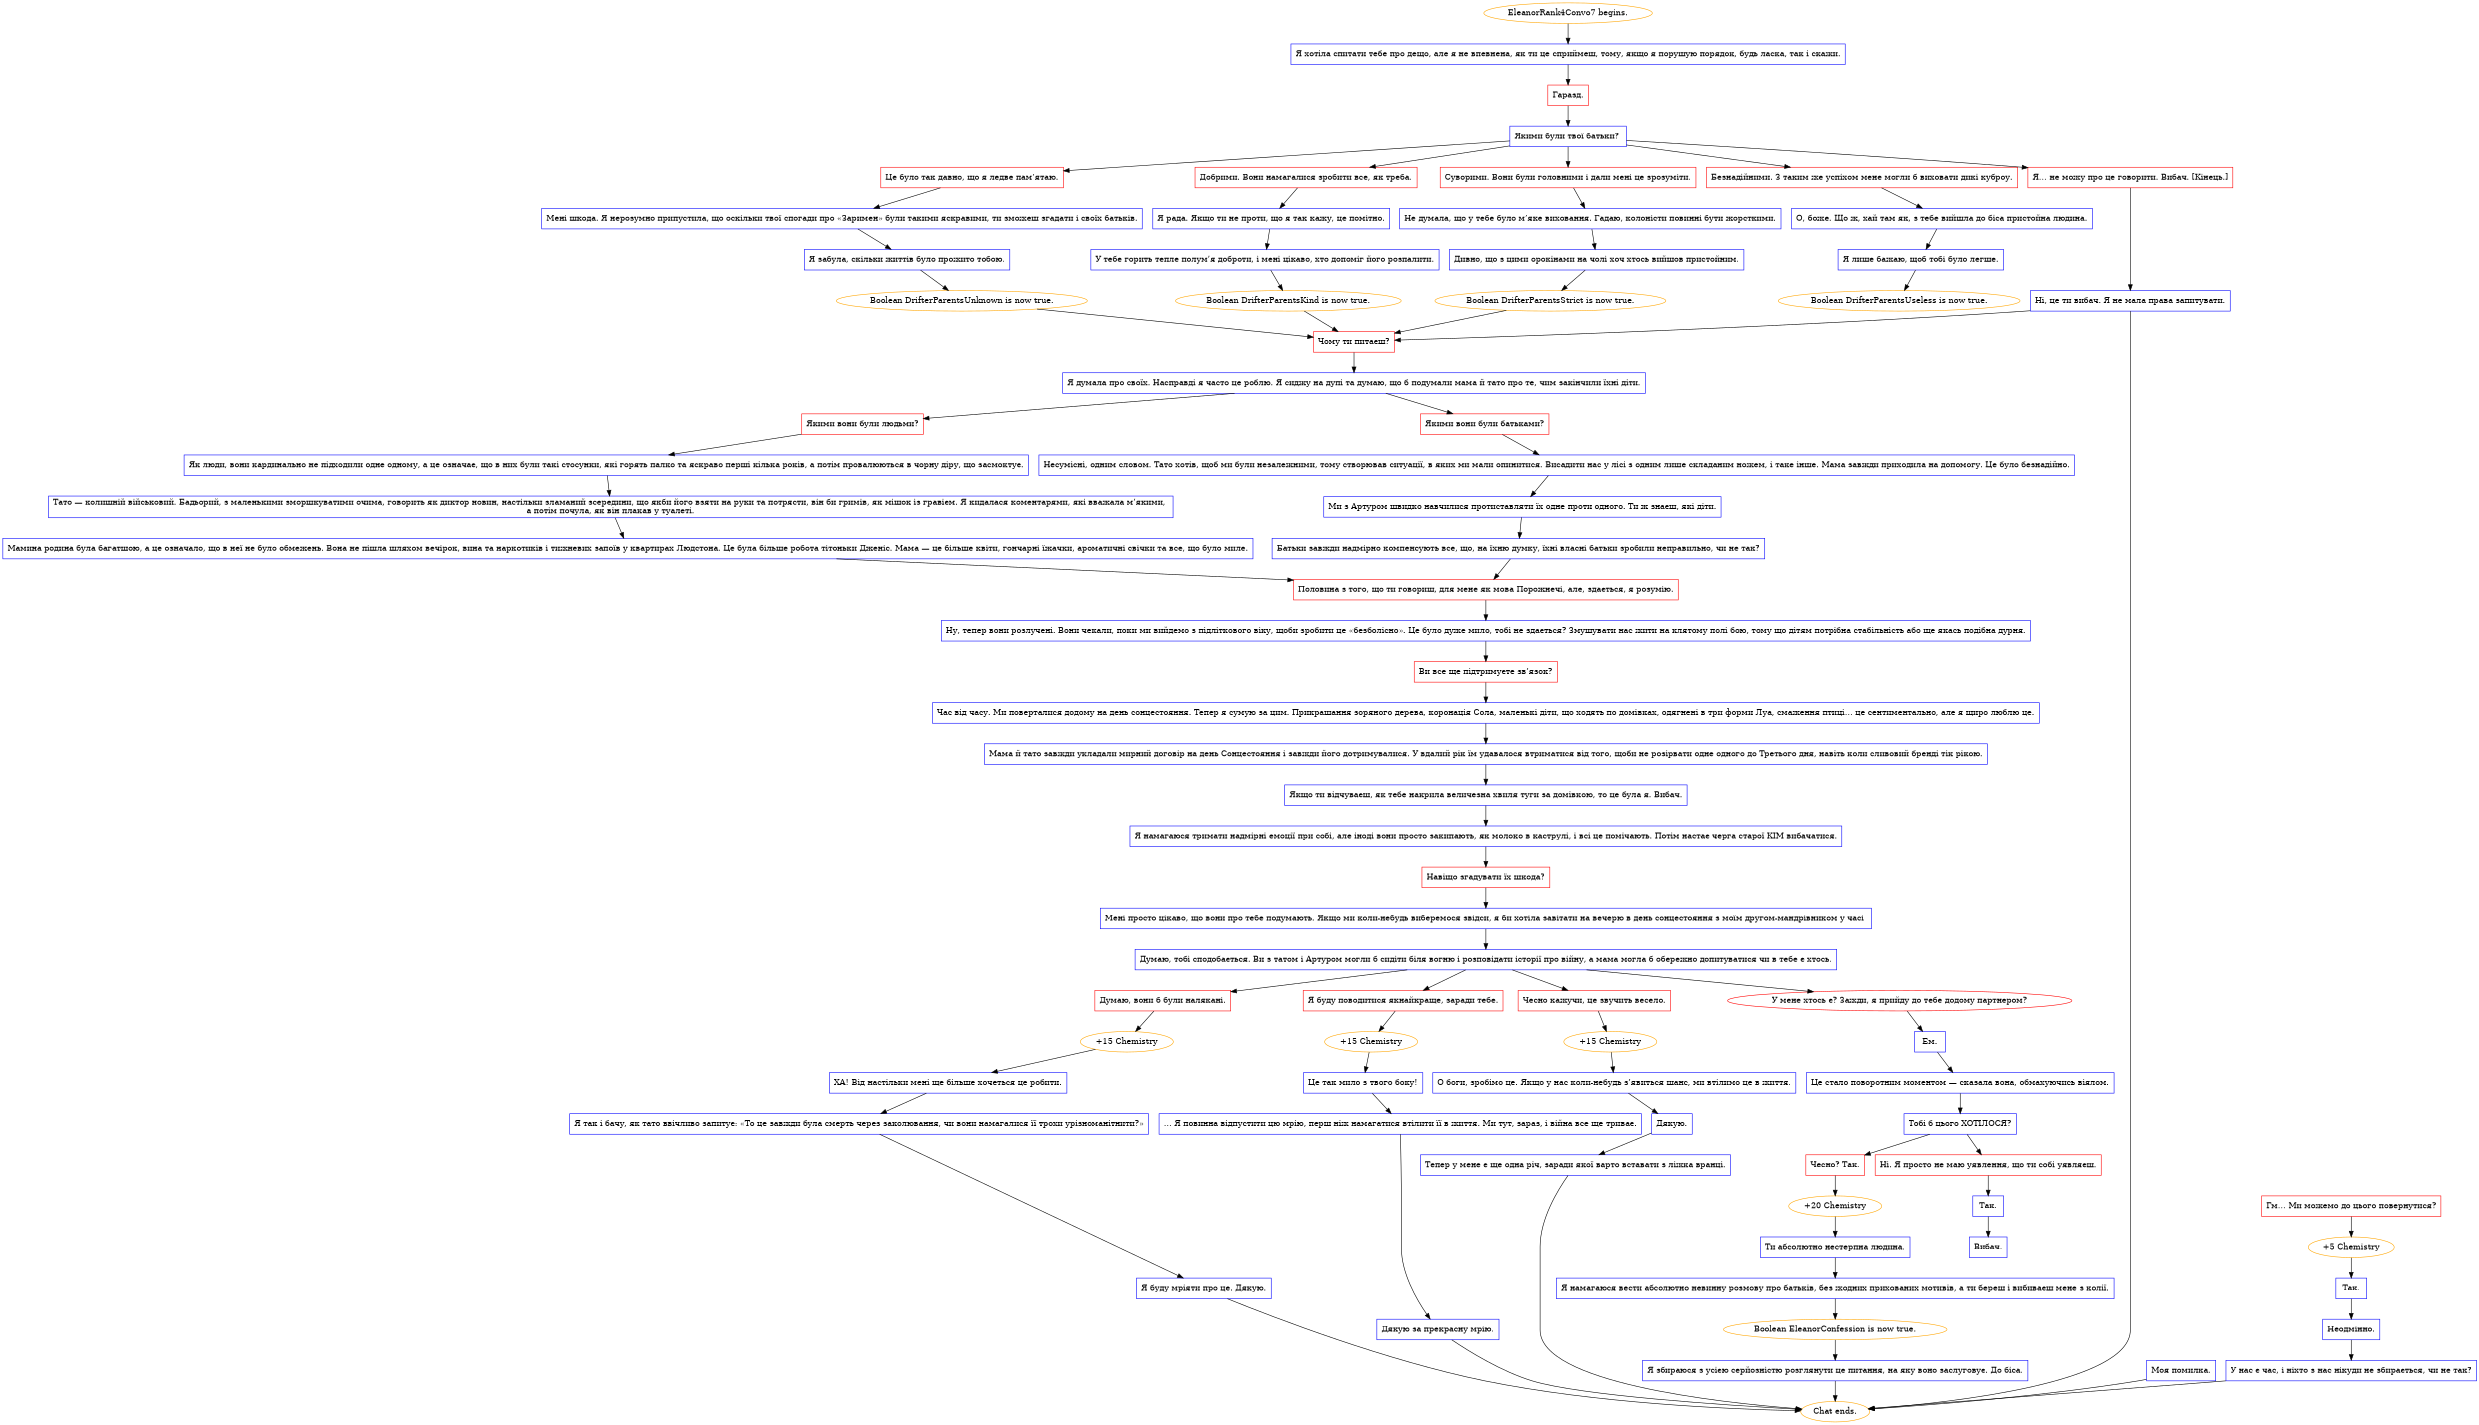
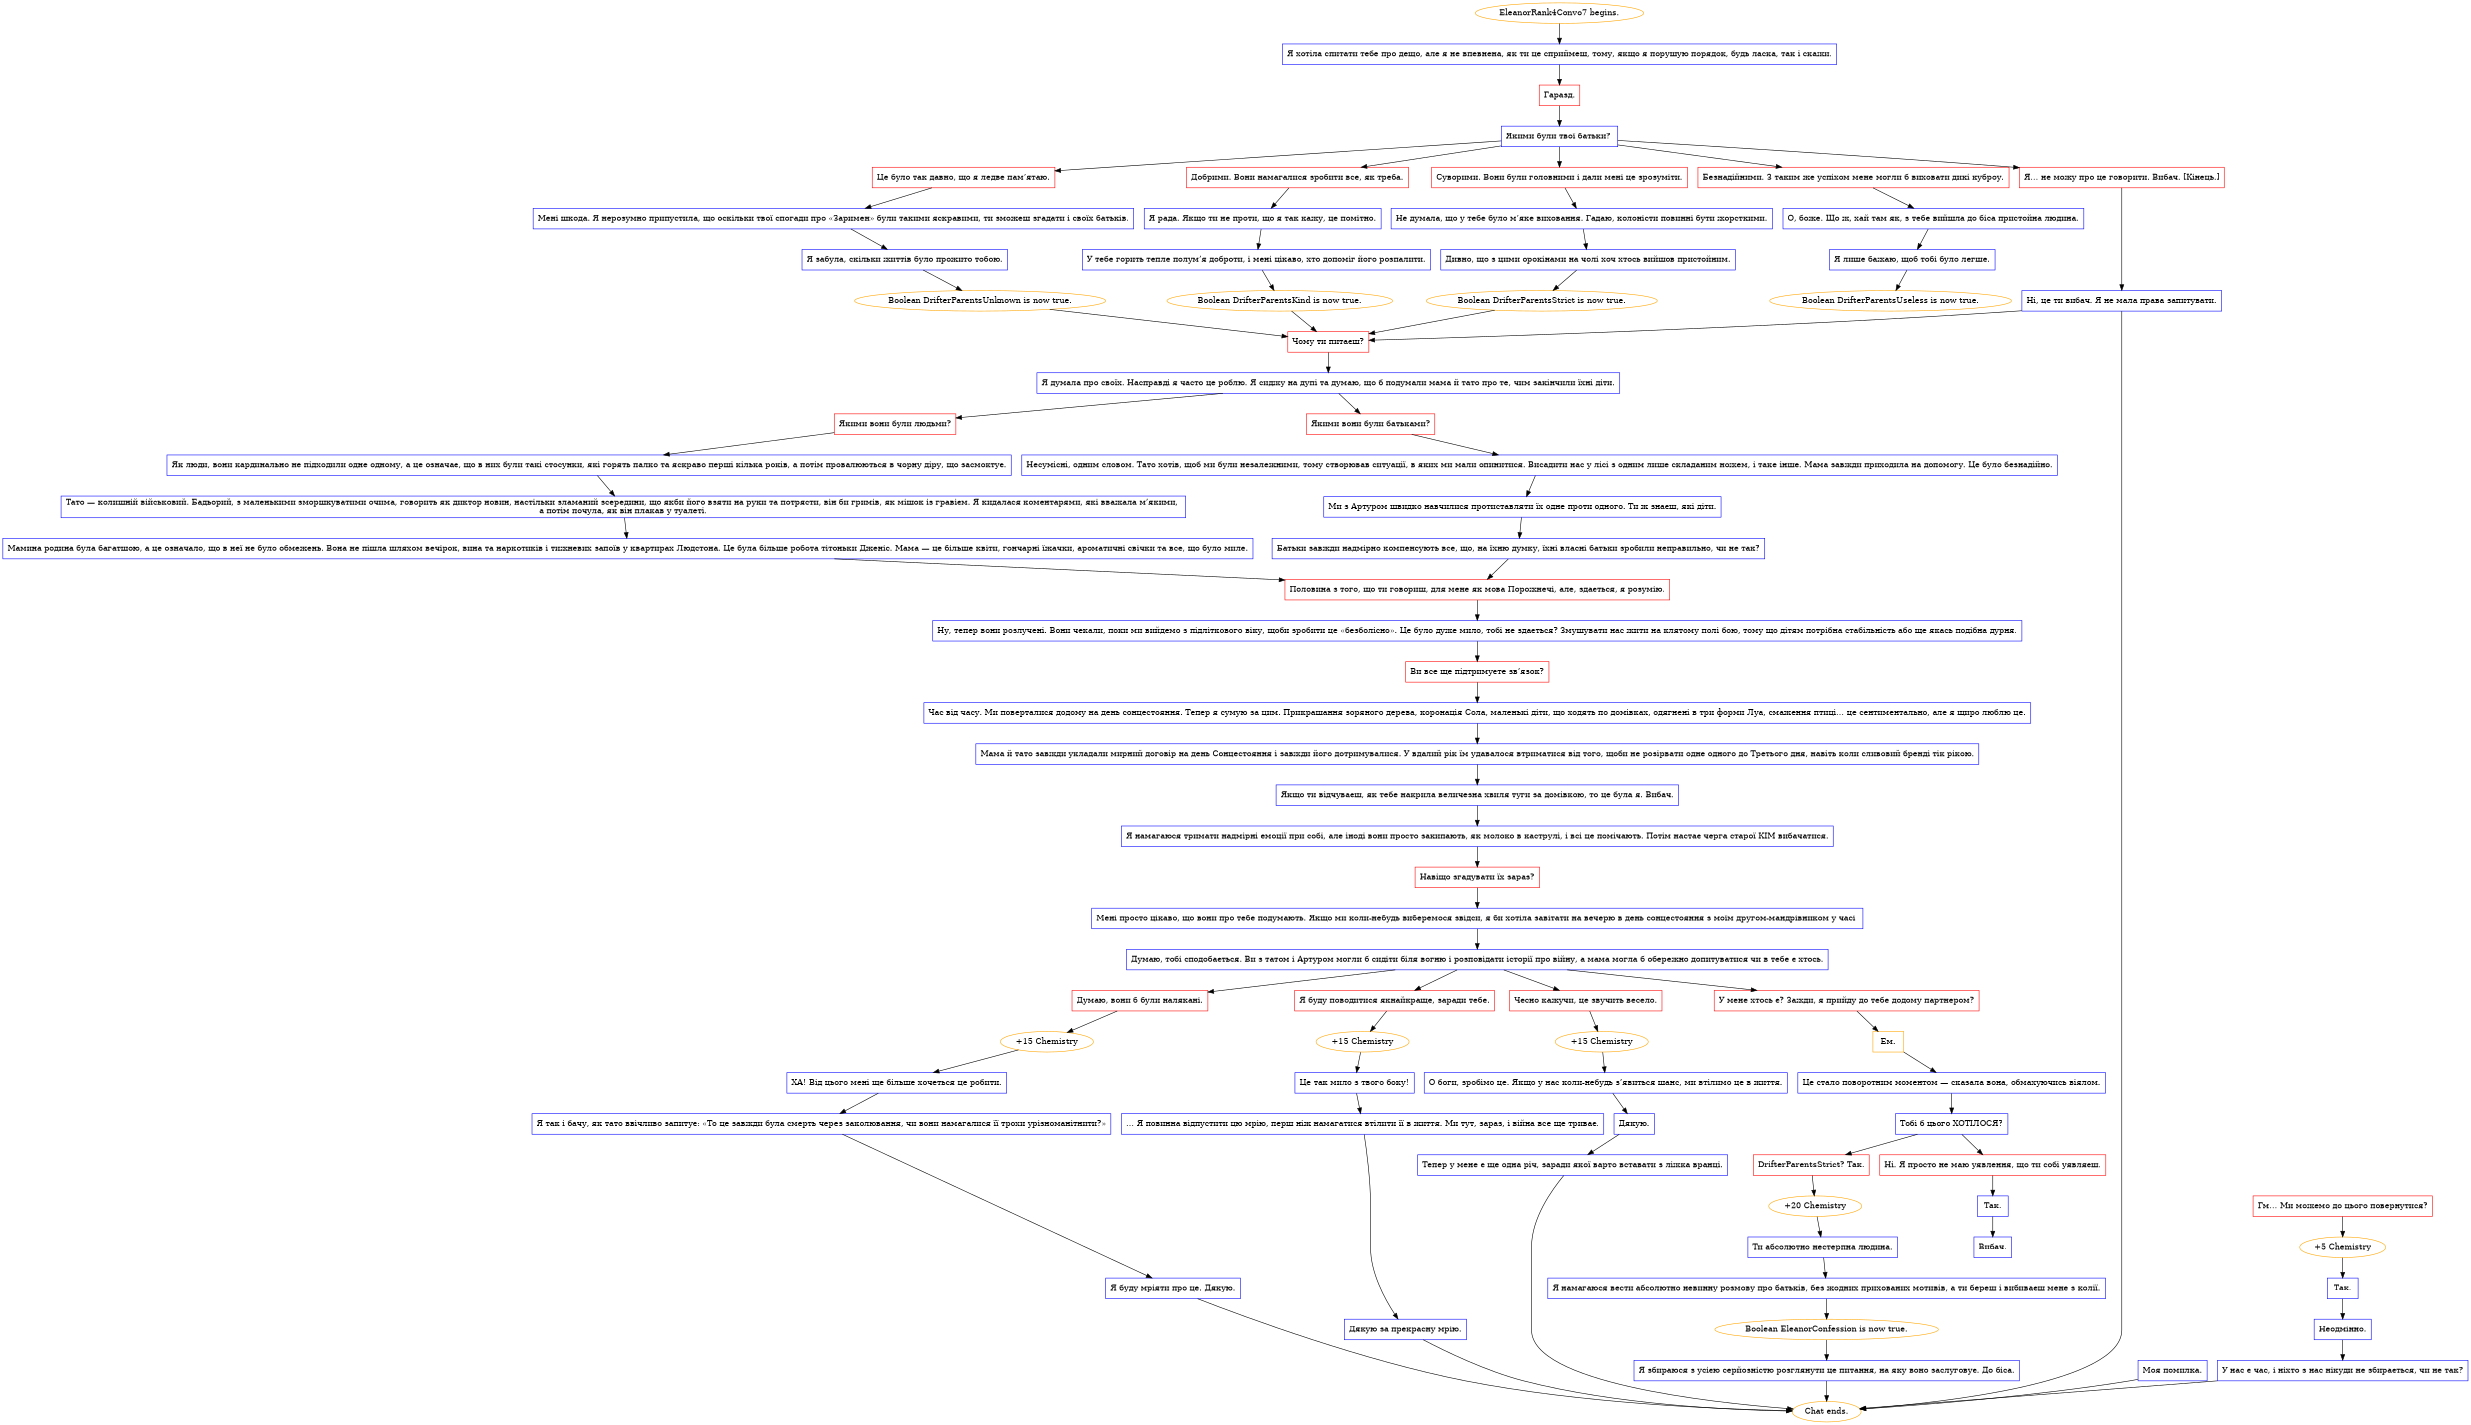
(1486, 877) -> (1477, 877)
(1900, 1001) -> (1847, 1001)
(1930, 1042) -> (1888, 1042)
(948, 1083) -> (897, 1083)
(1835, 1165) -> (1811, 1165)
